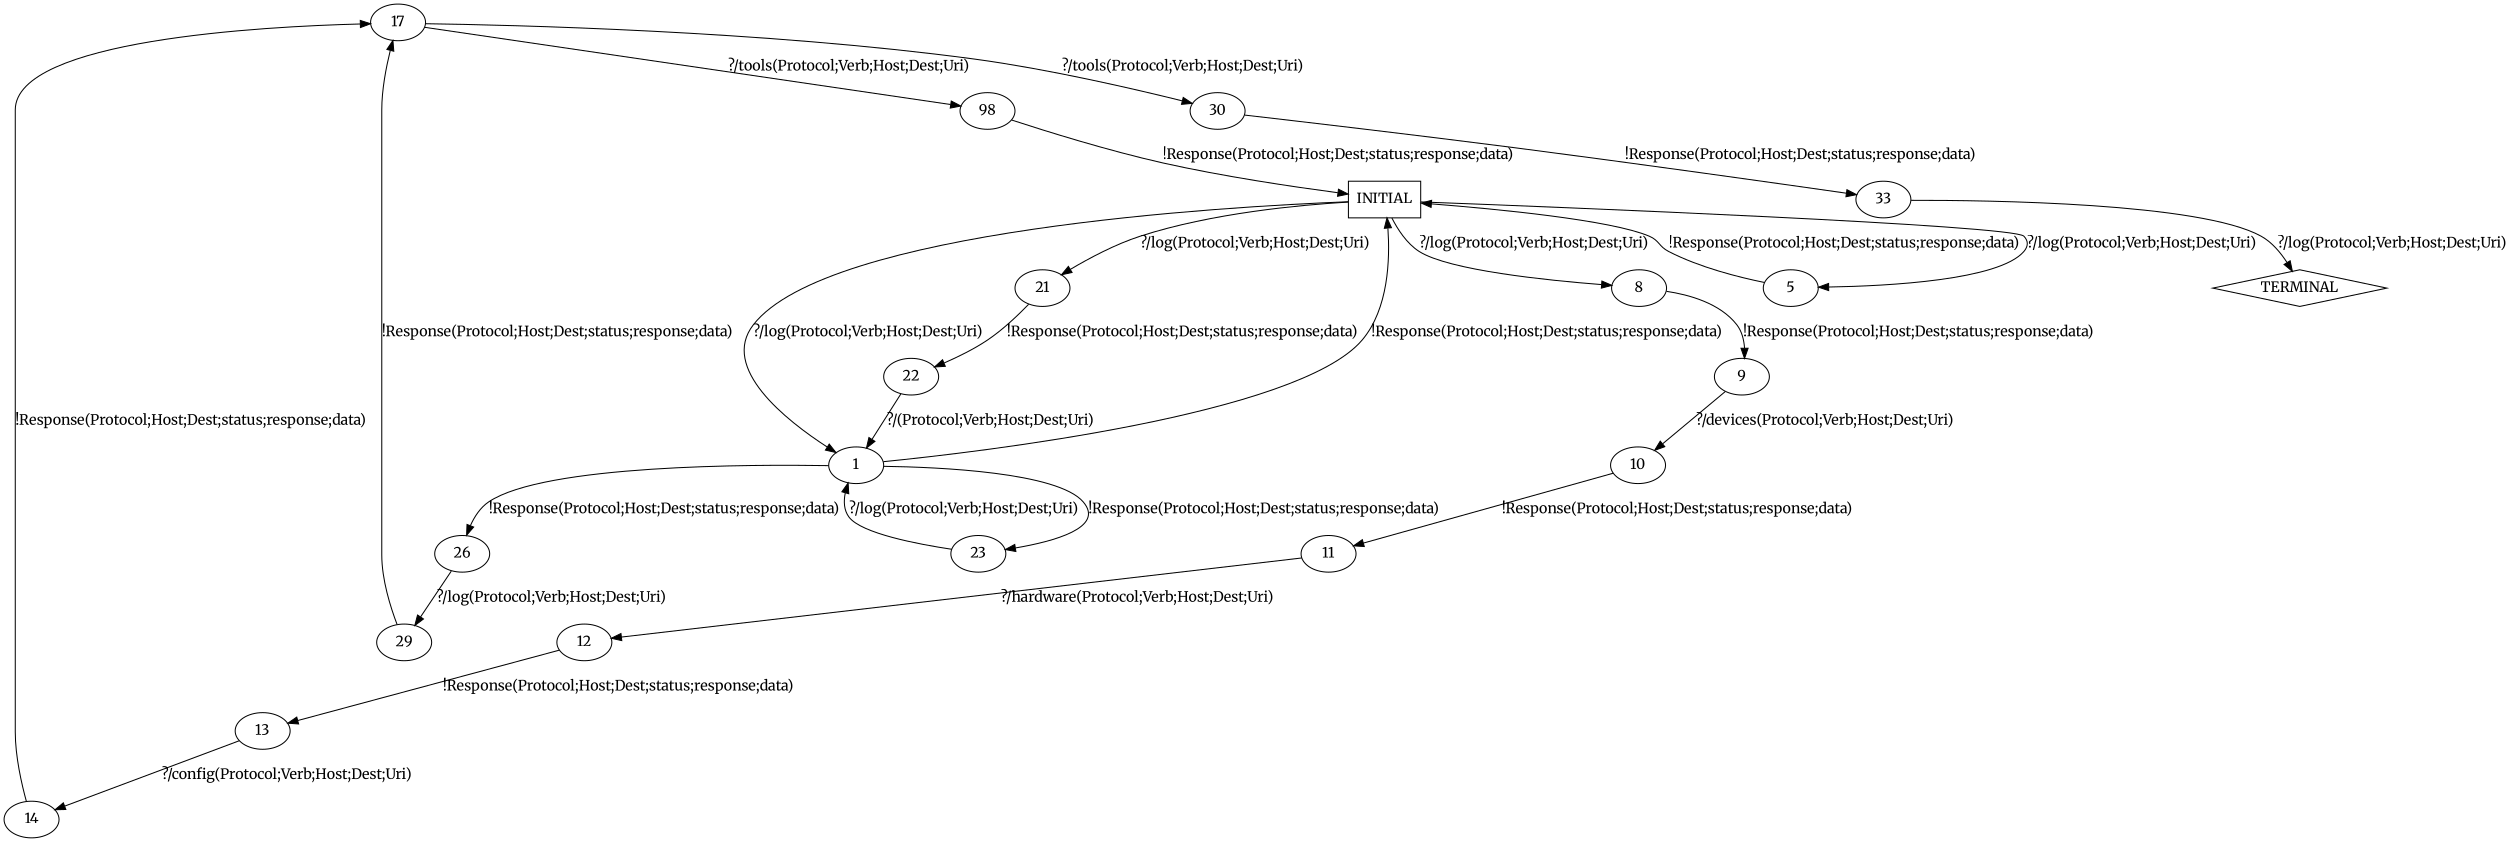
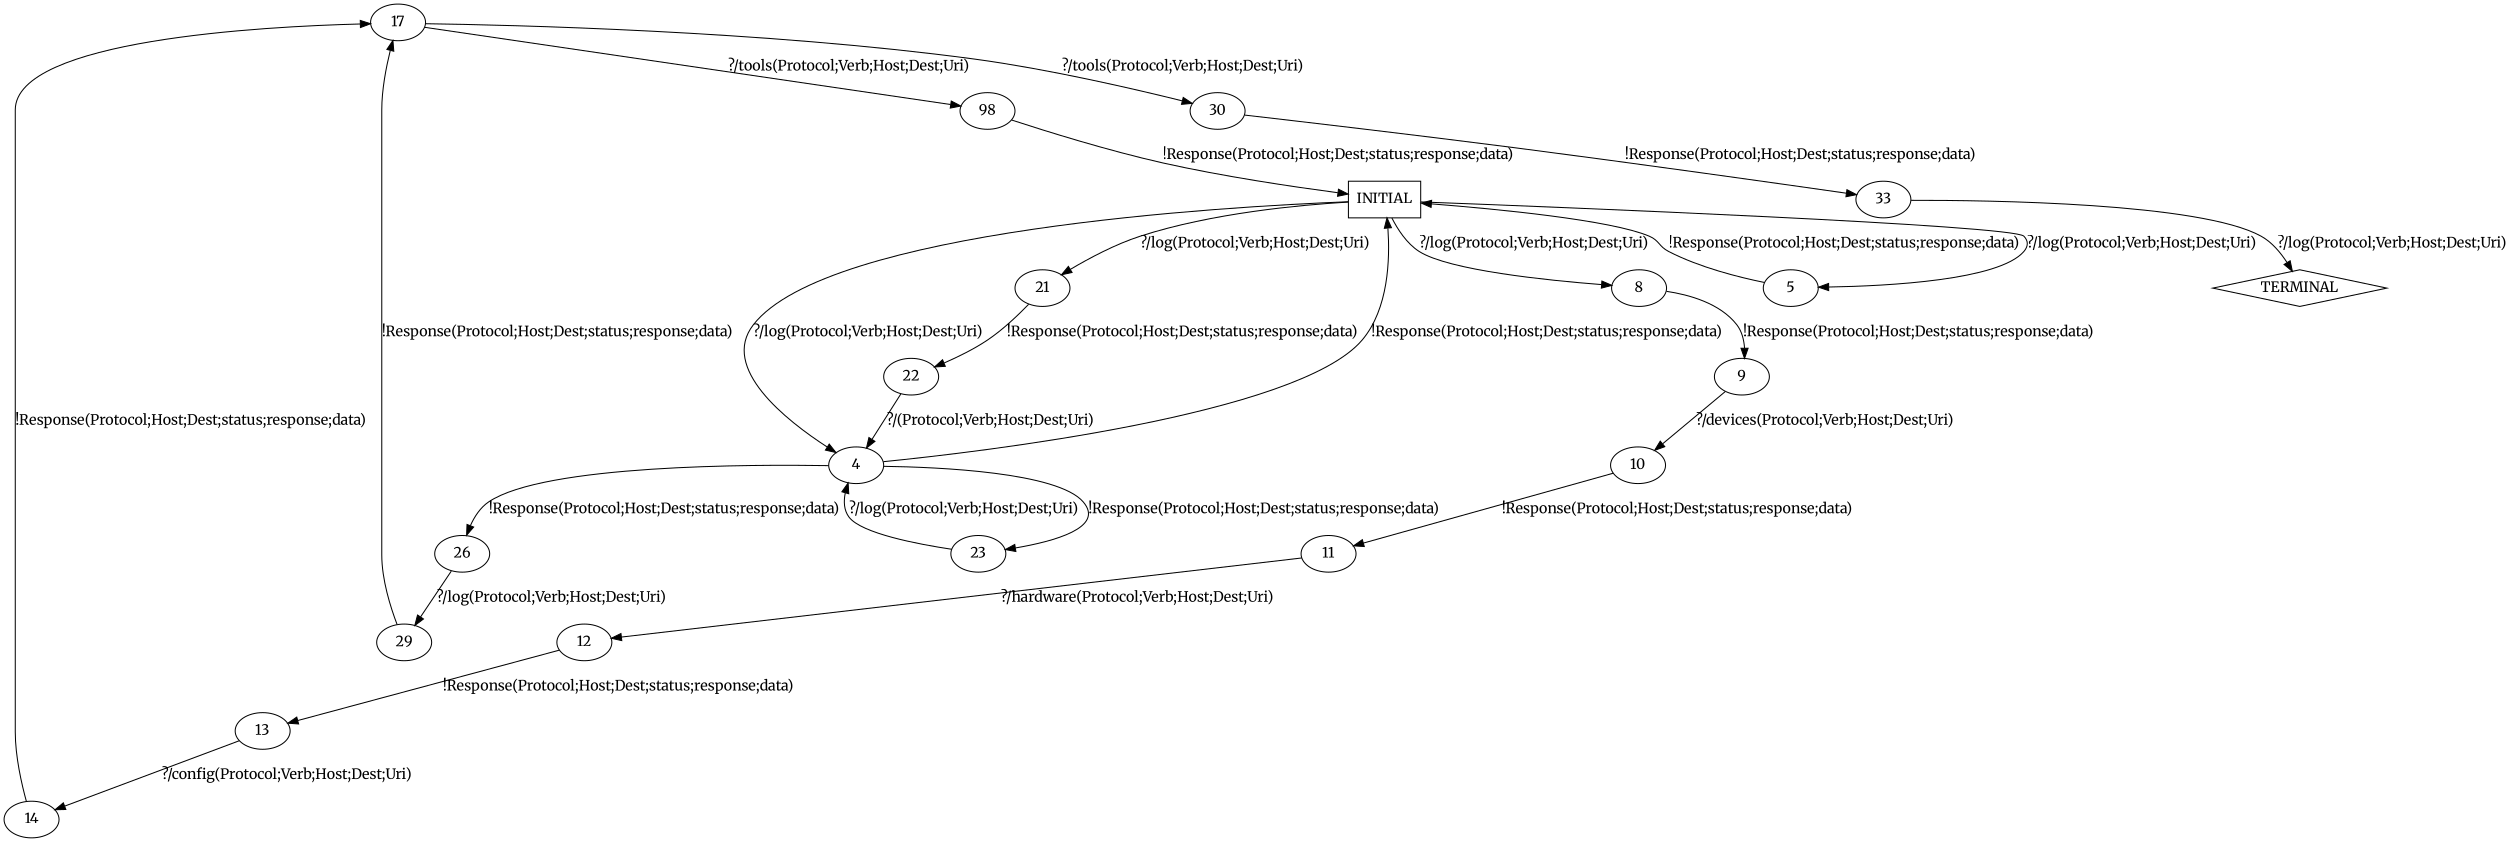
(856, 465) -> (856, 465)
